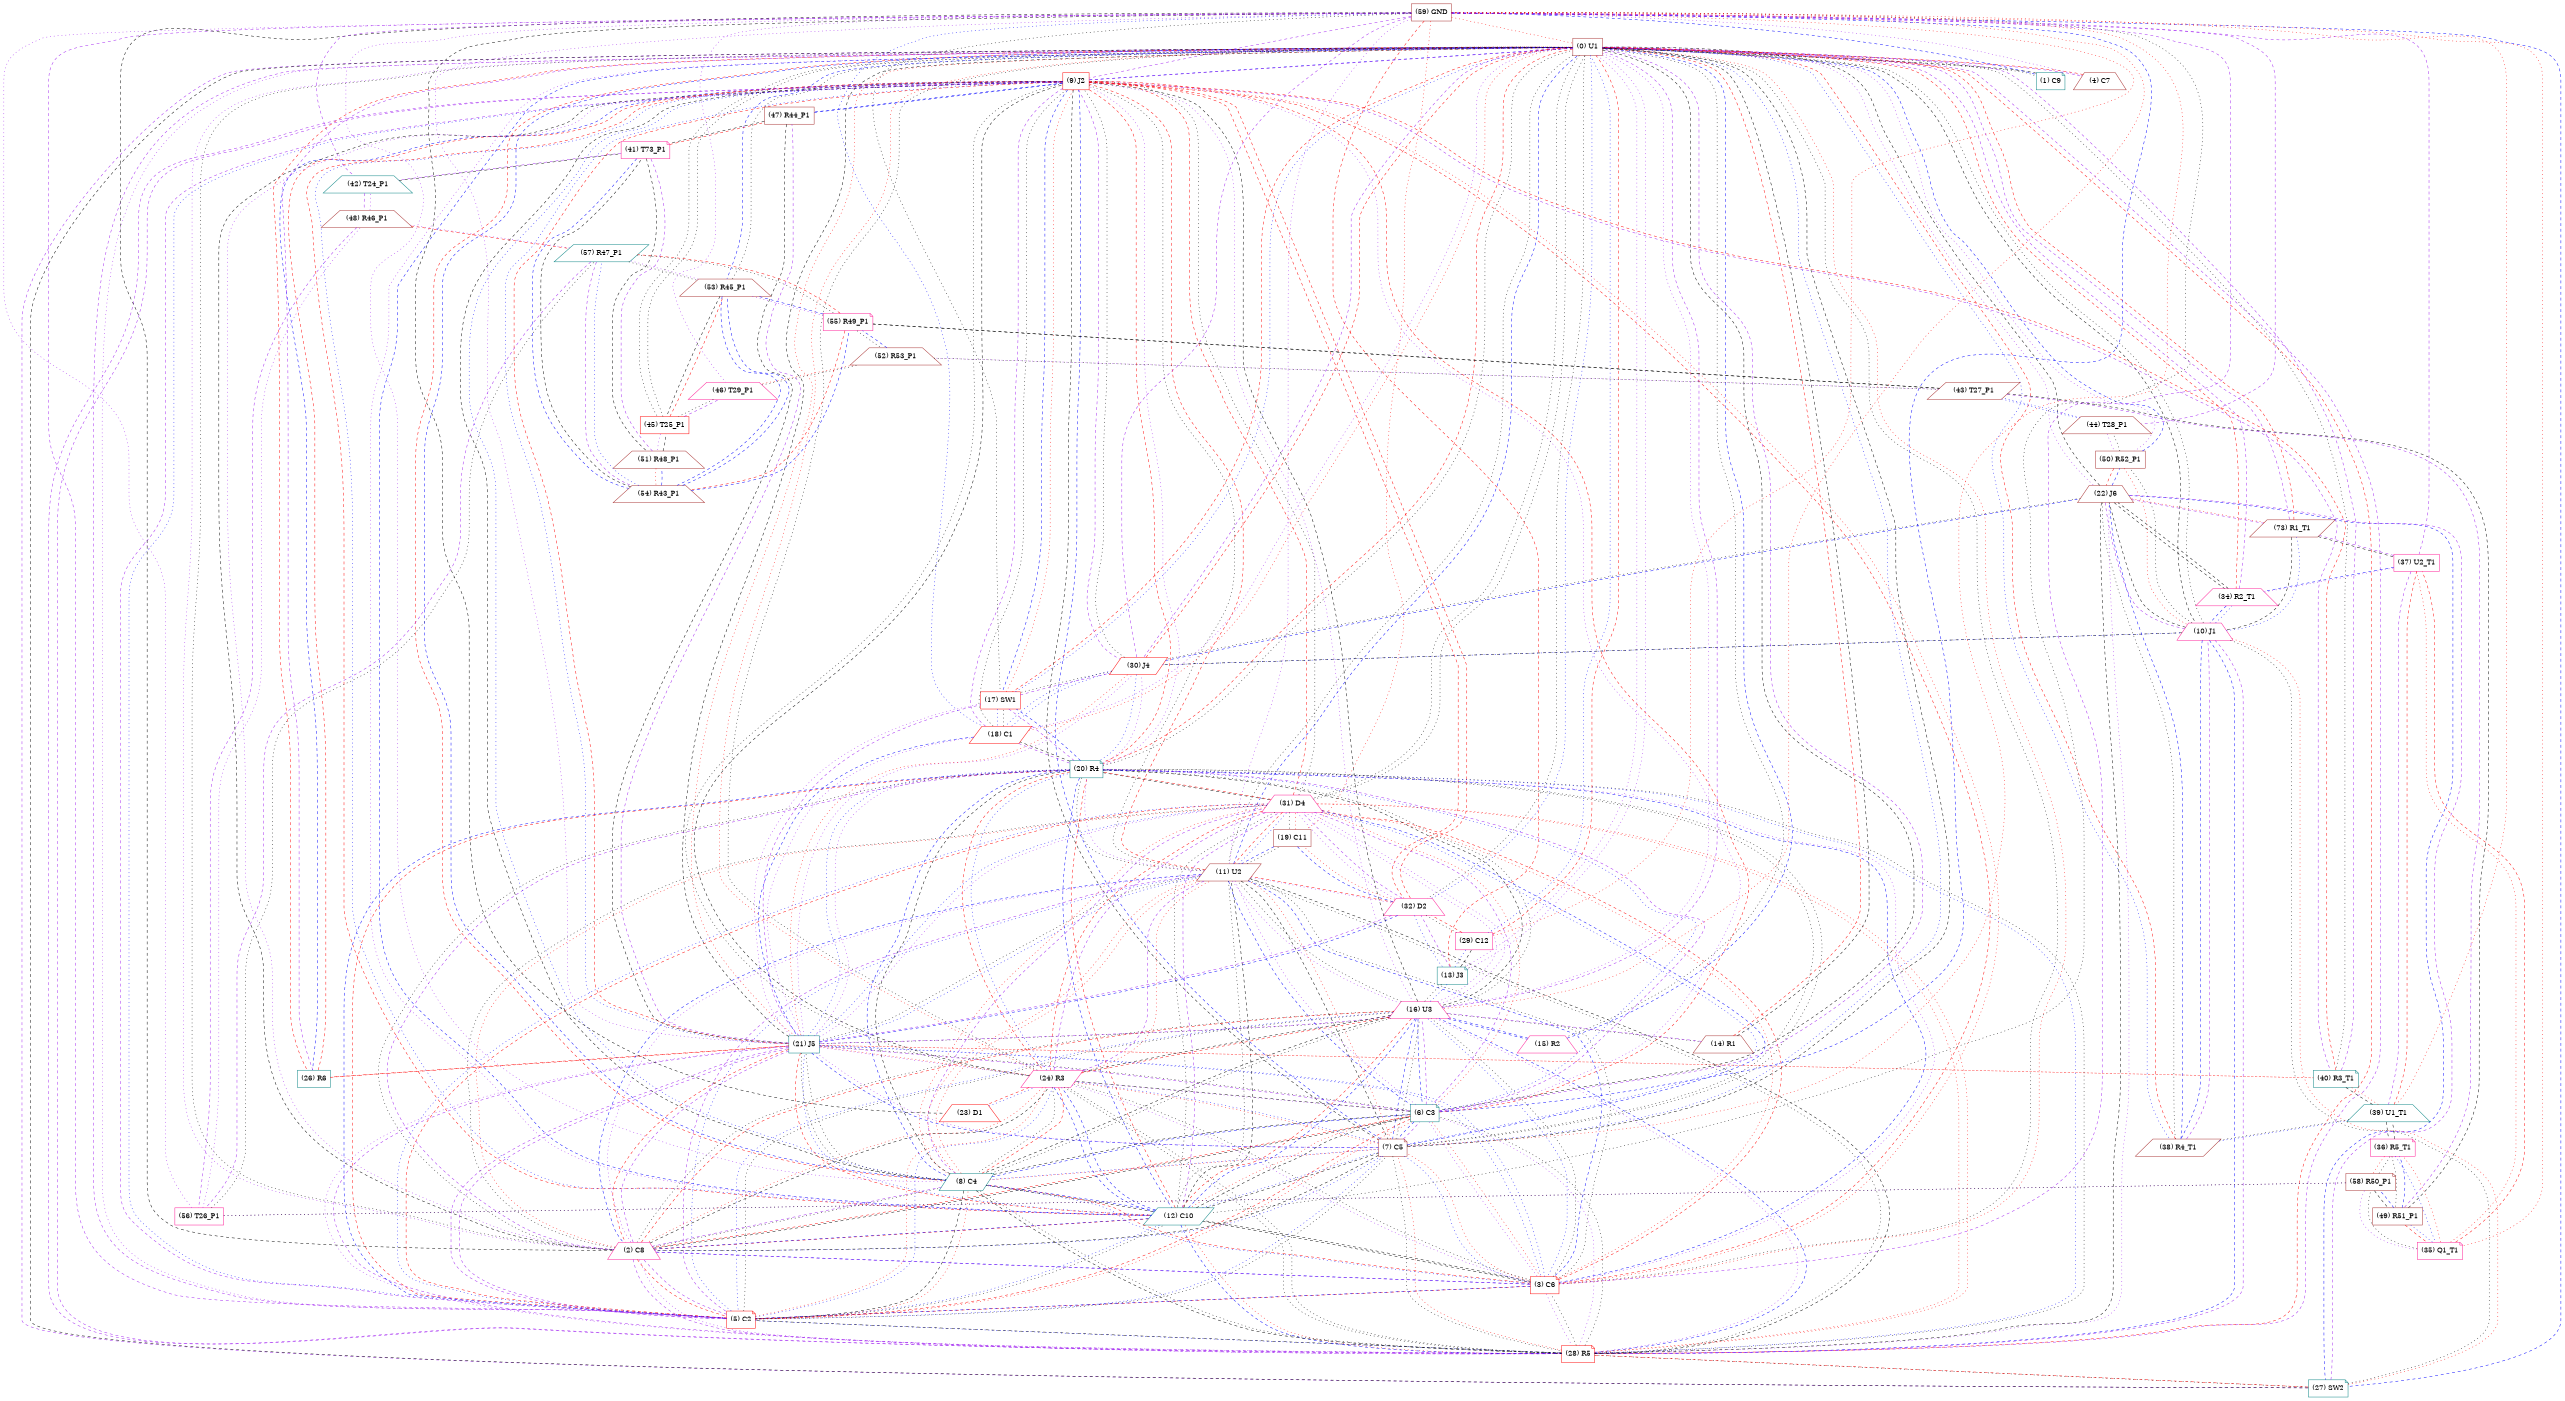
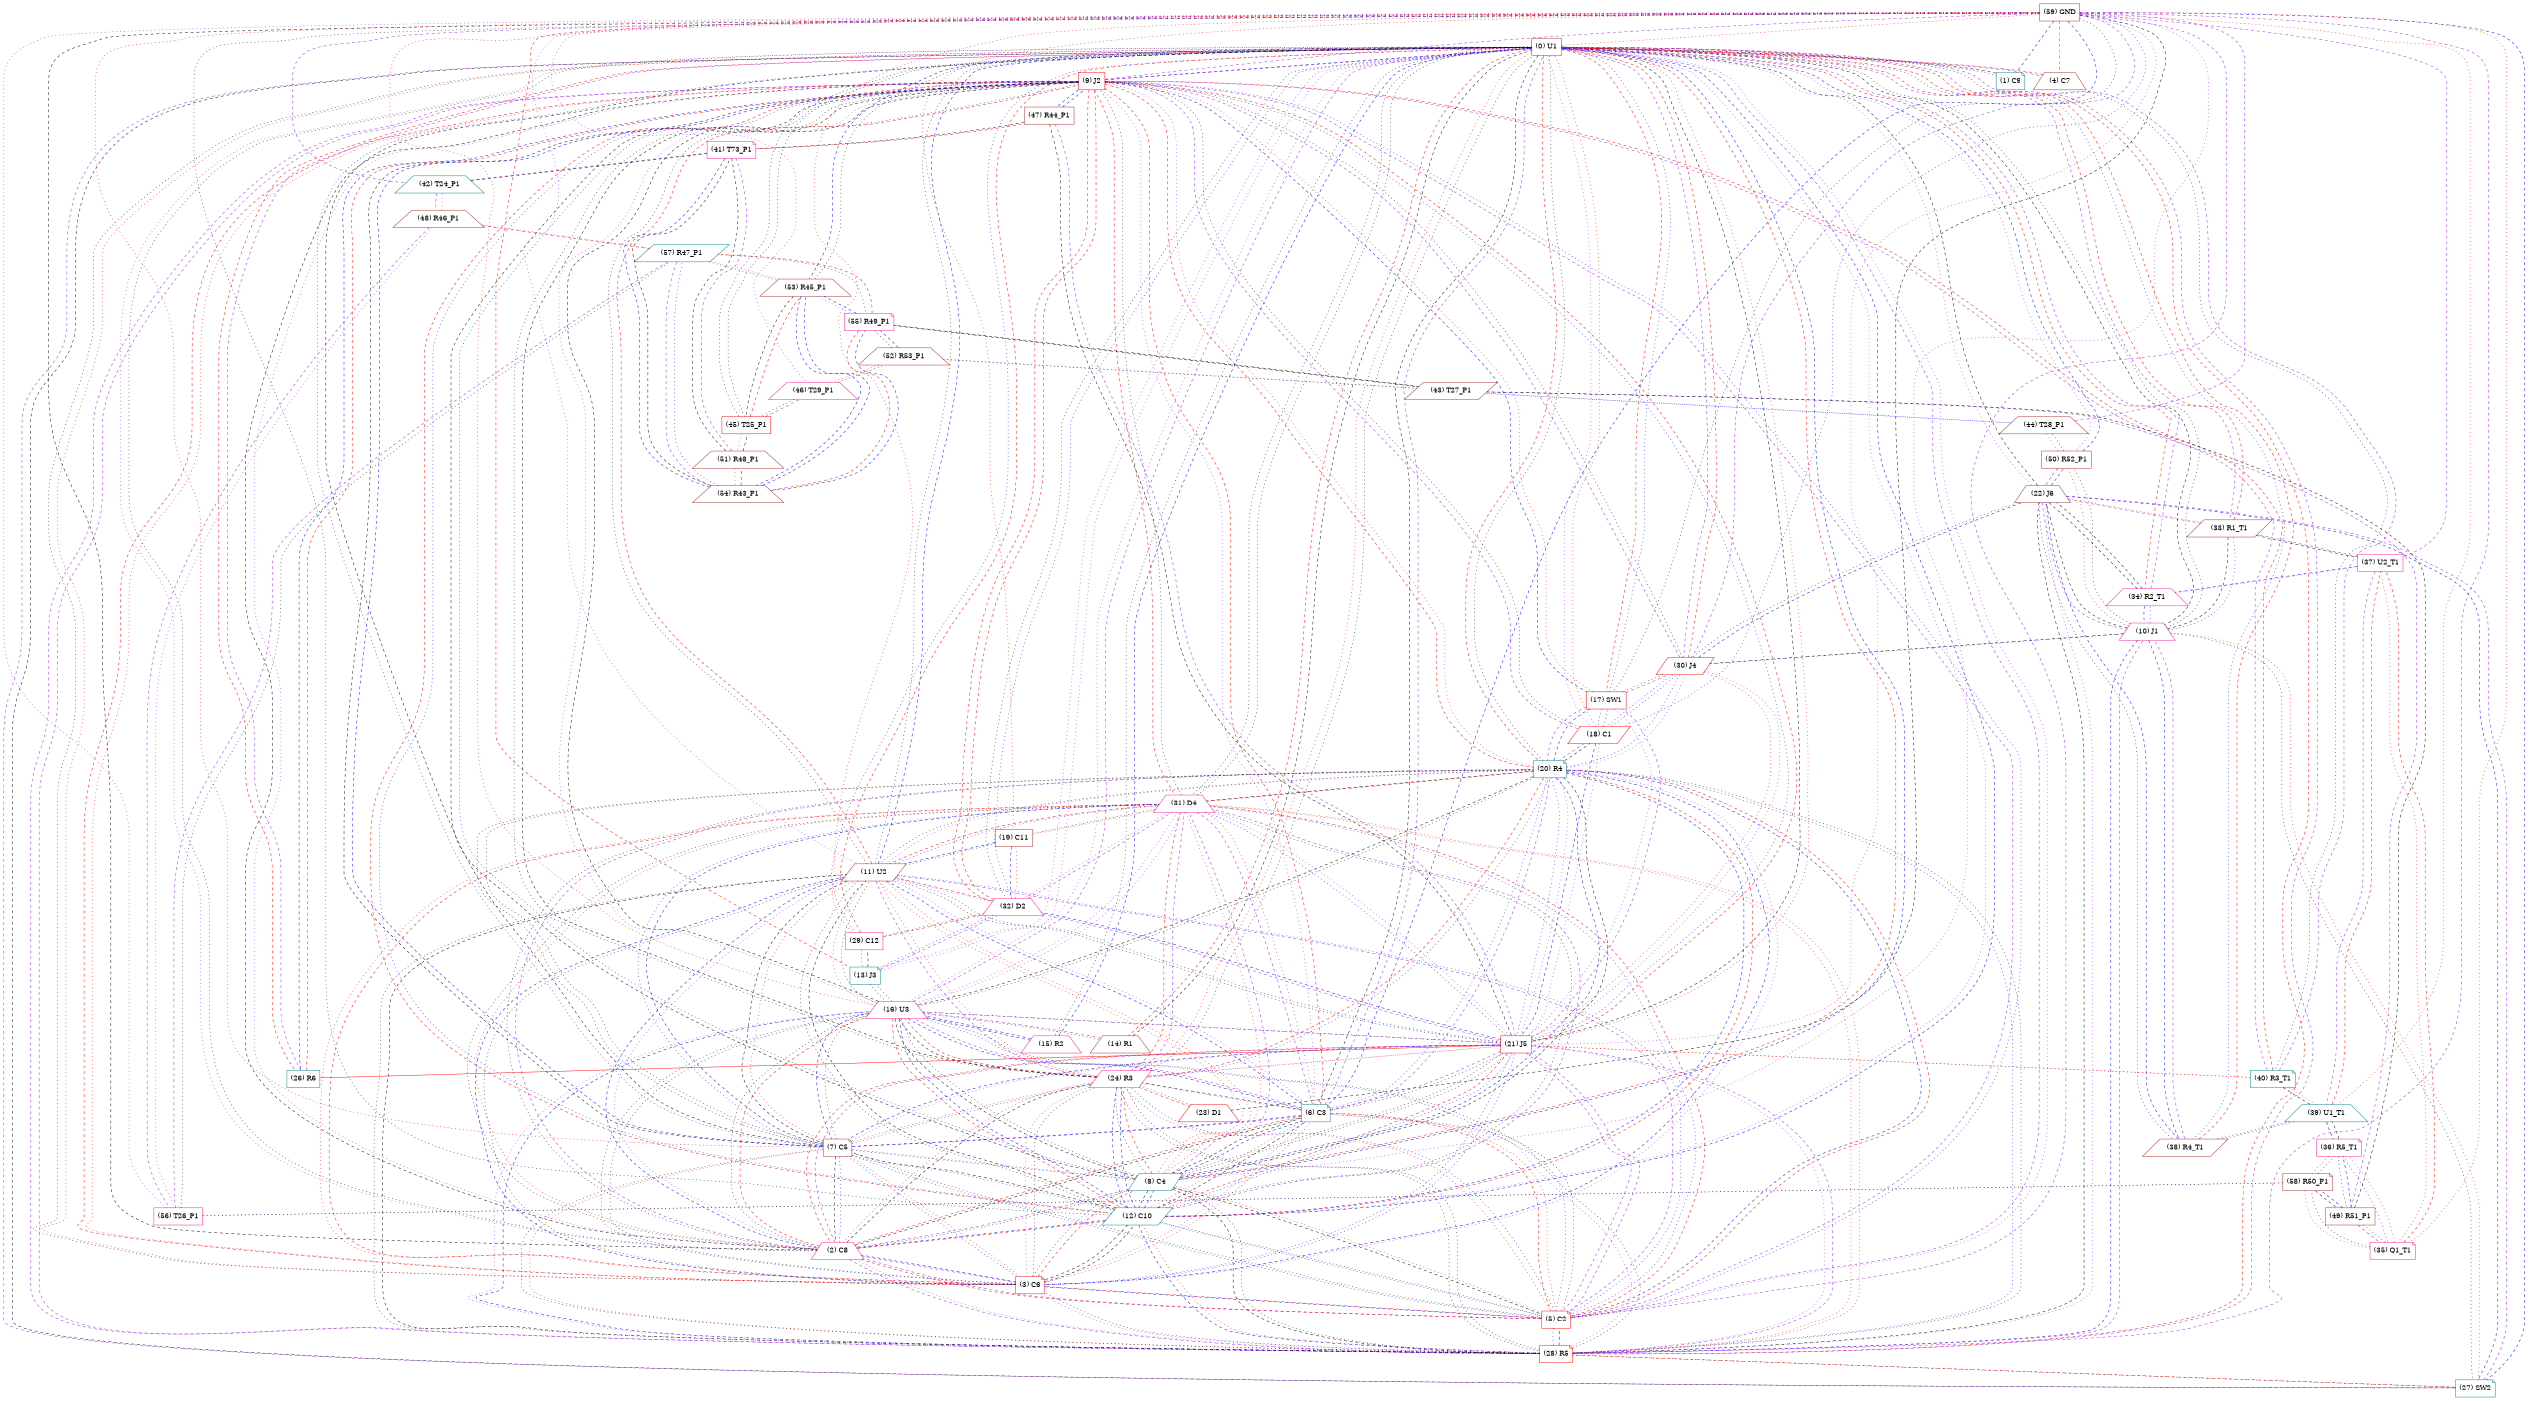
(1769, 25) -> (2060, 47)
(2049, 494) -> (2462, 881)
(2292, 528) -> (2229, 528)
(804, 1044) -> (1516, 1044)
